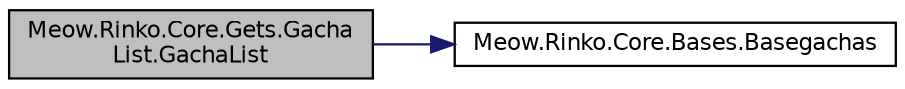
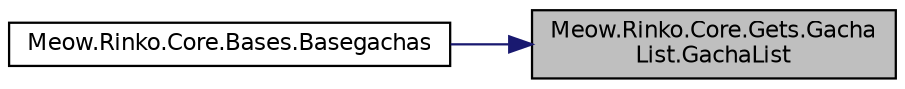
(402, 44) -> (480, 44)
